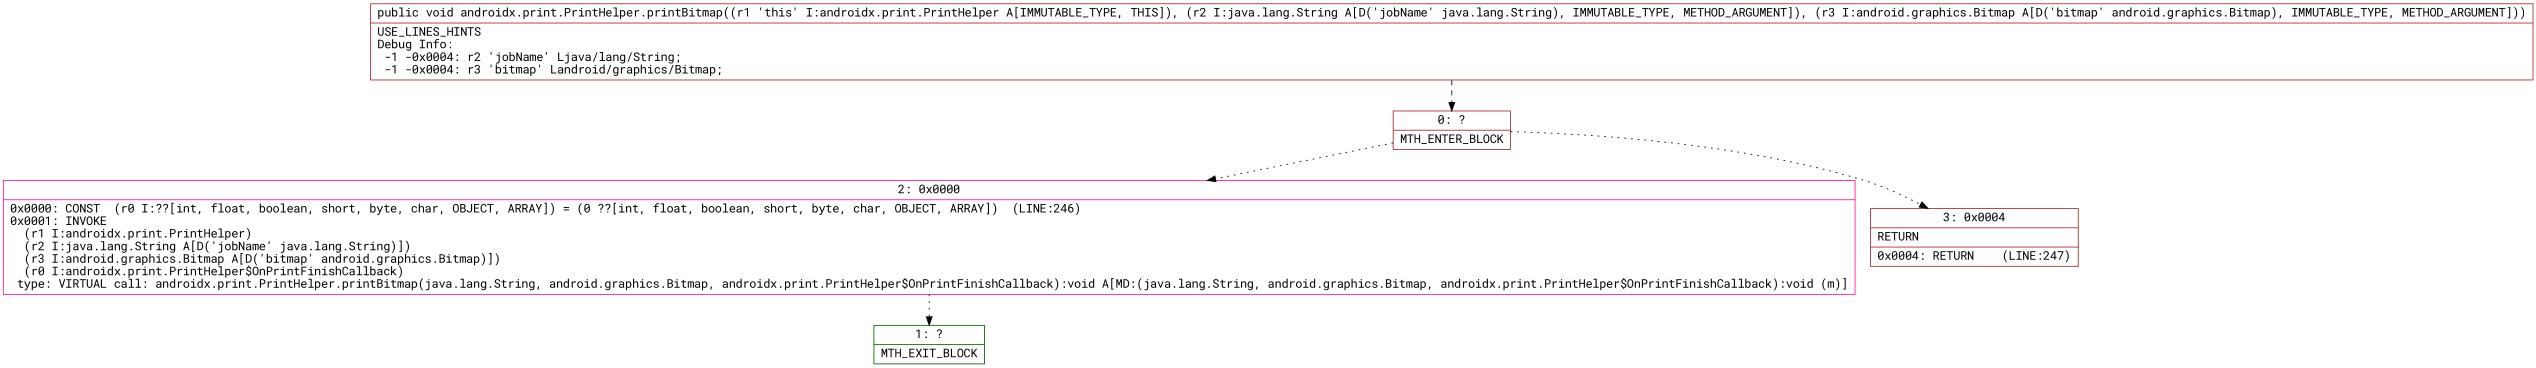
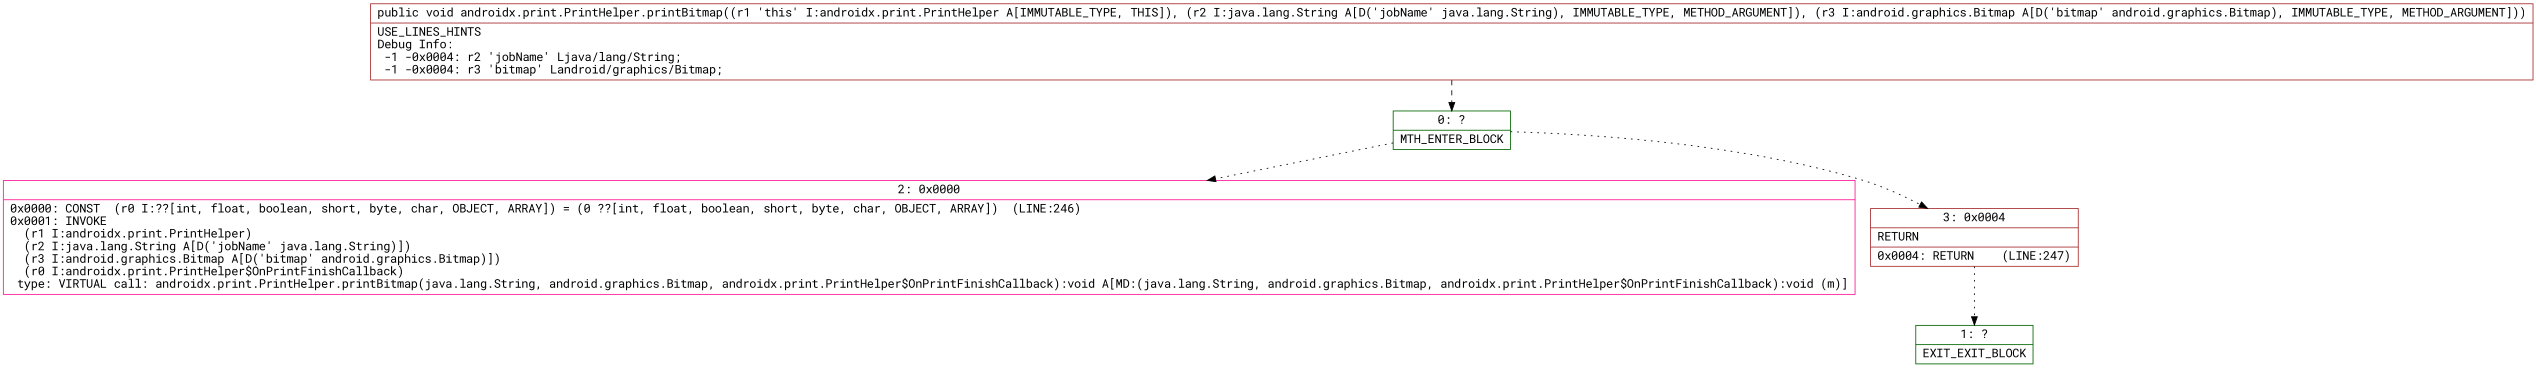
(1452, 130) -> (1452, 130)
(929, 306) -> (1974, 292)
(929, 354) -> (1974, 354)
